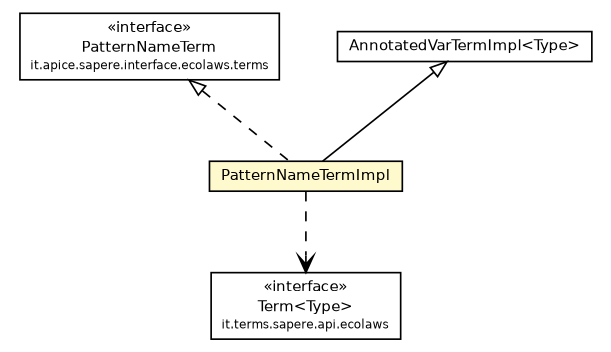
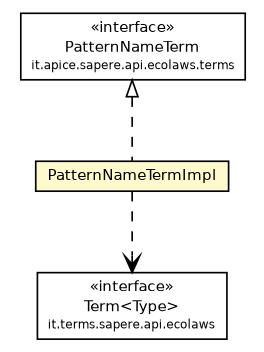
(464, 47) -> none
(150, 66) -> (133, 66)
